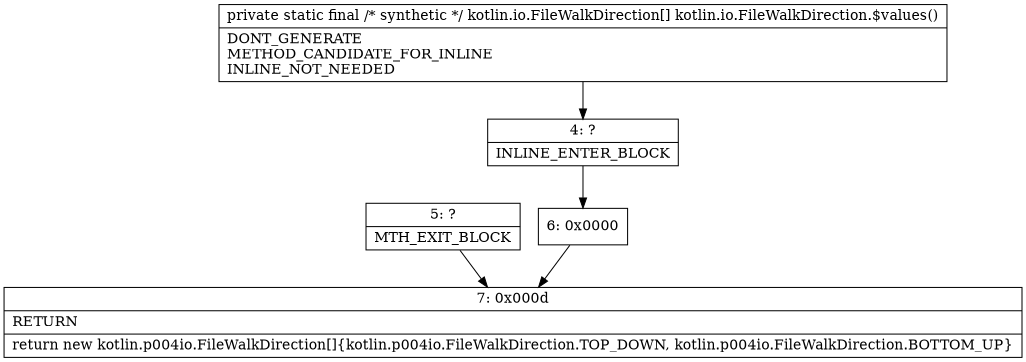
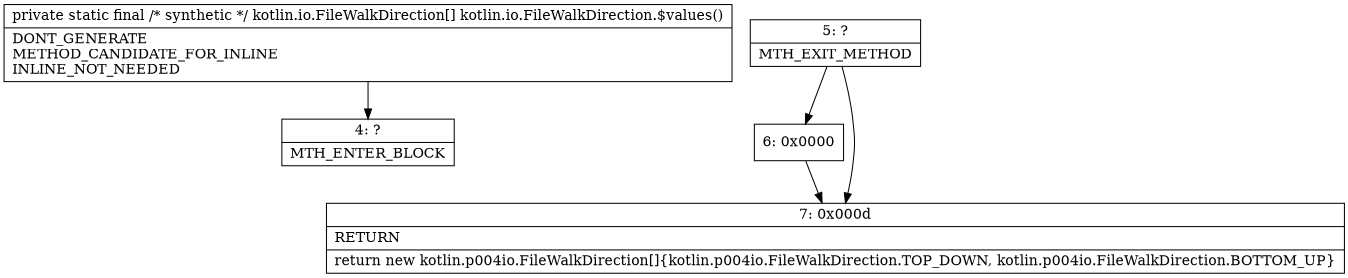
(583, 154) -> (368, 154)
(583, 182) -> (818, 91)
(443, 238) -> (835, 54)
